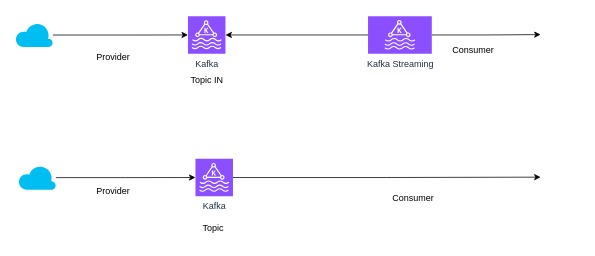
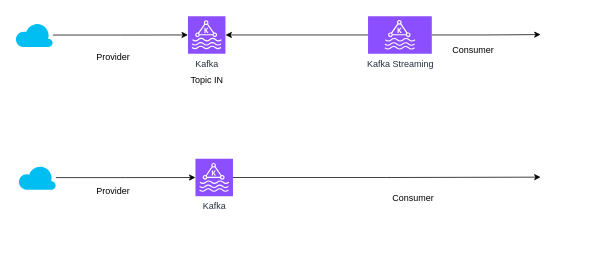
(214, 228) -> none
